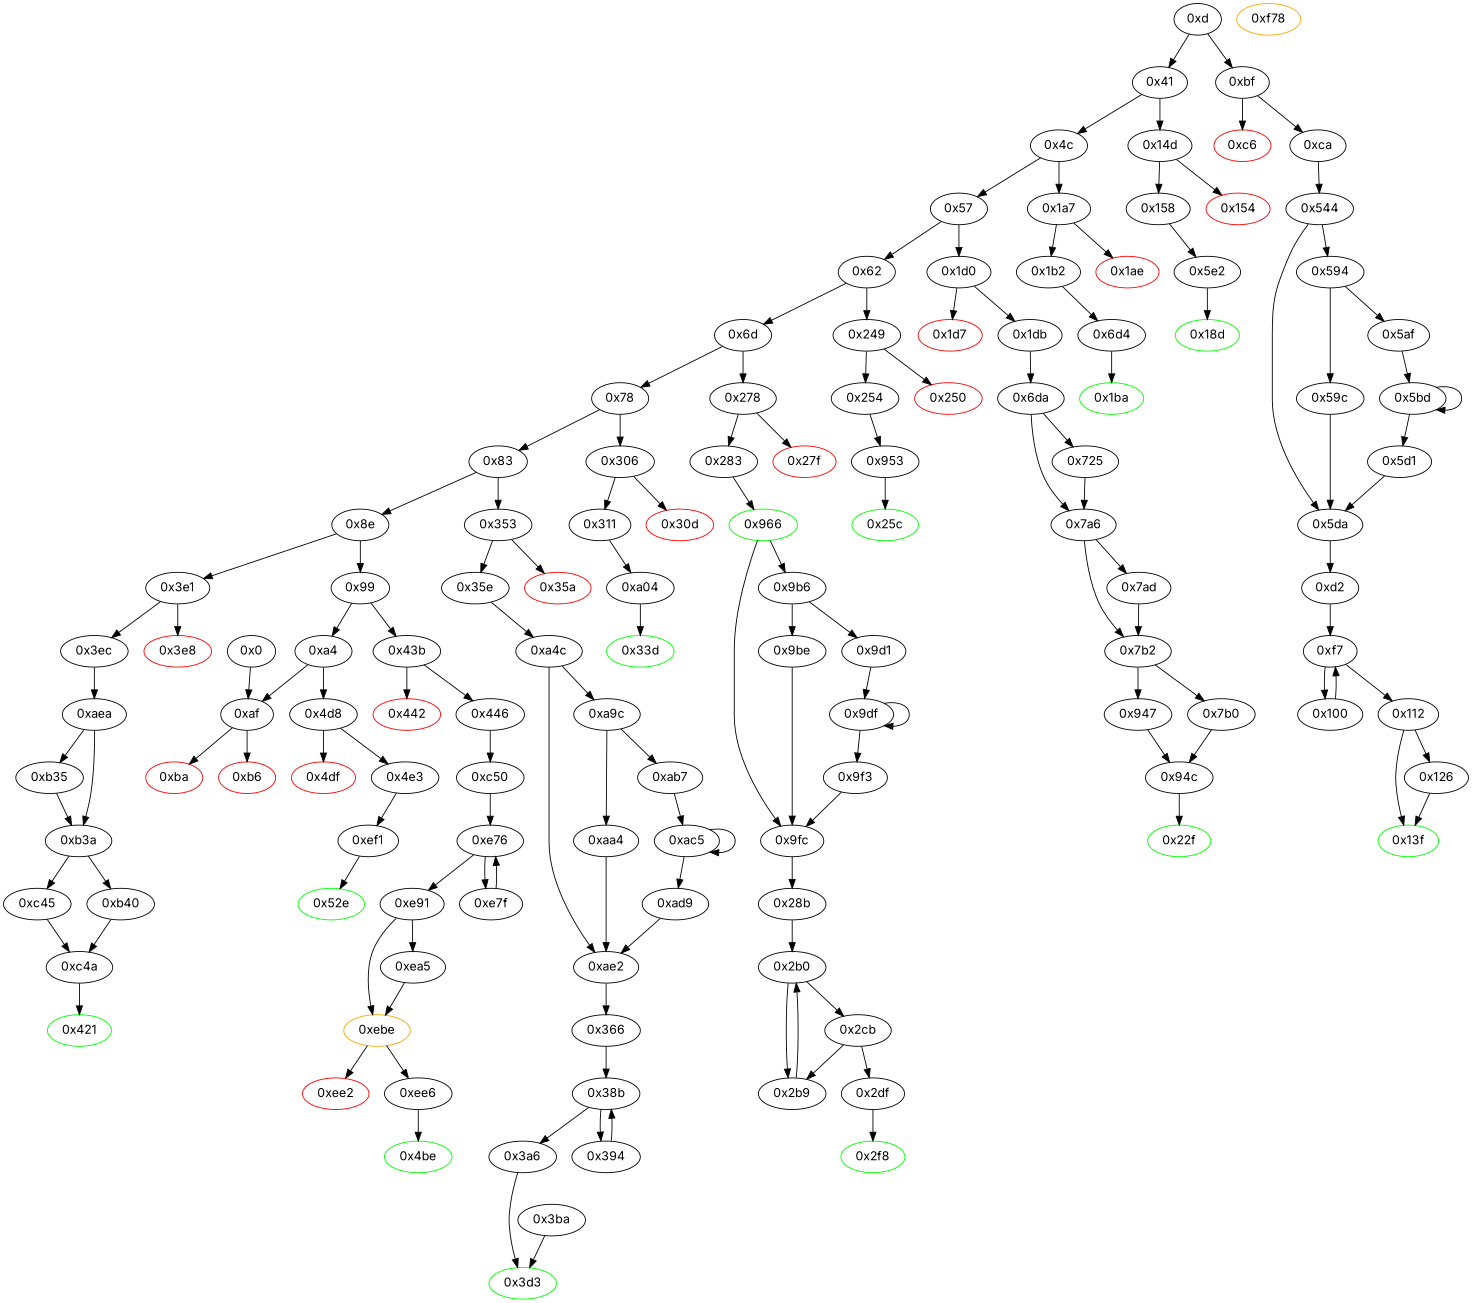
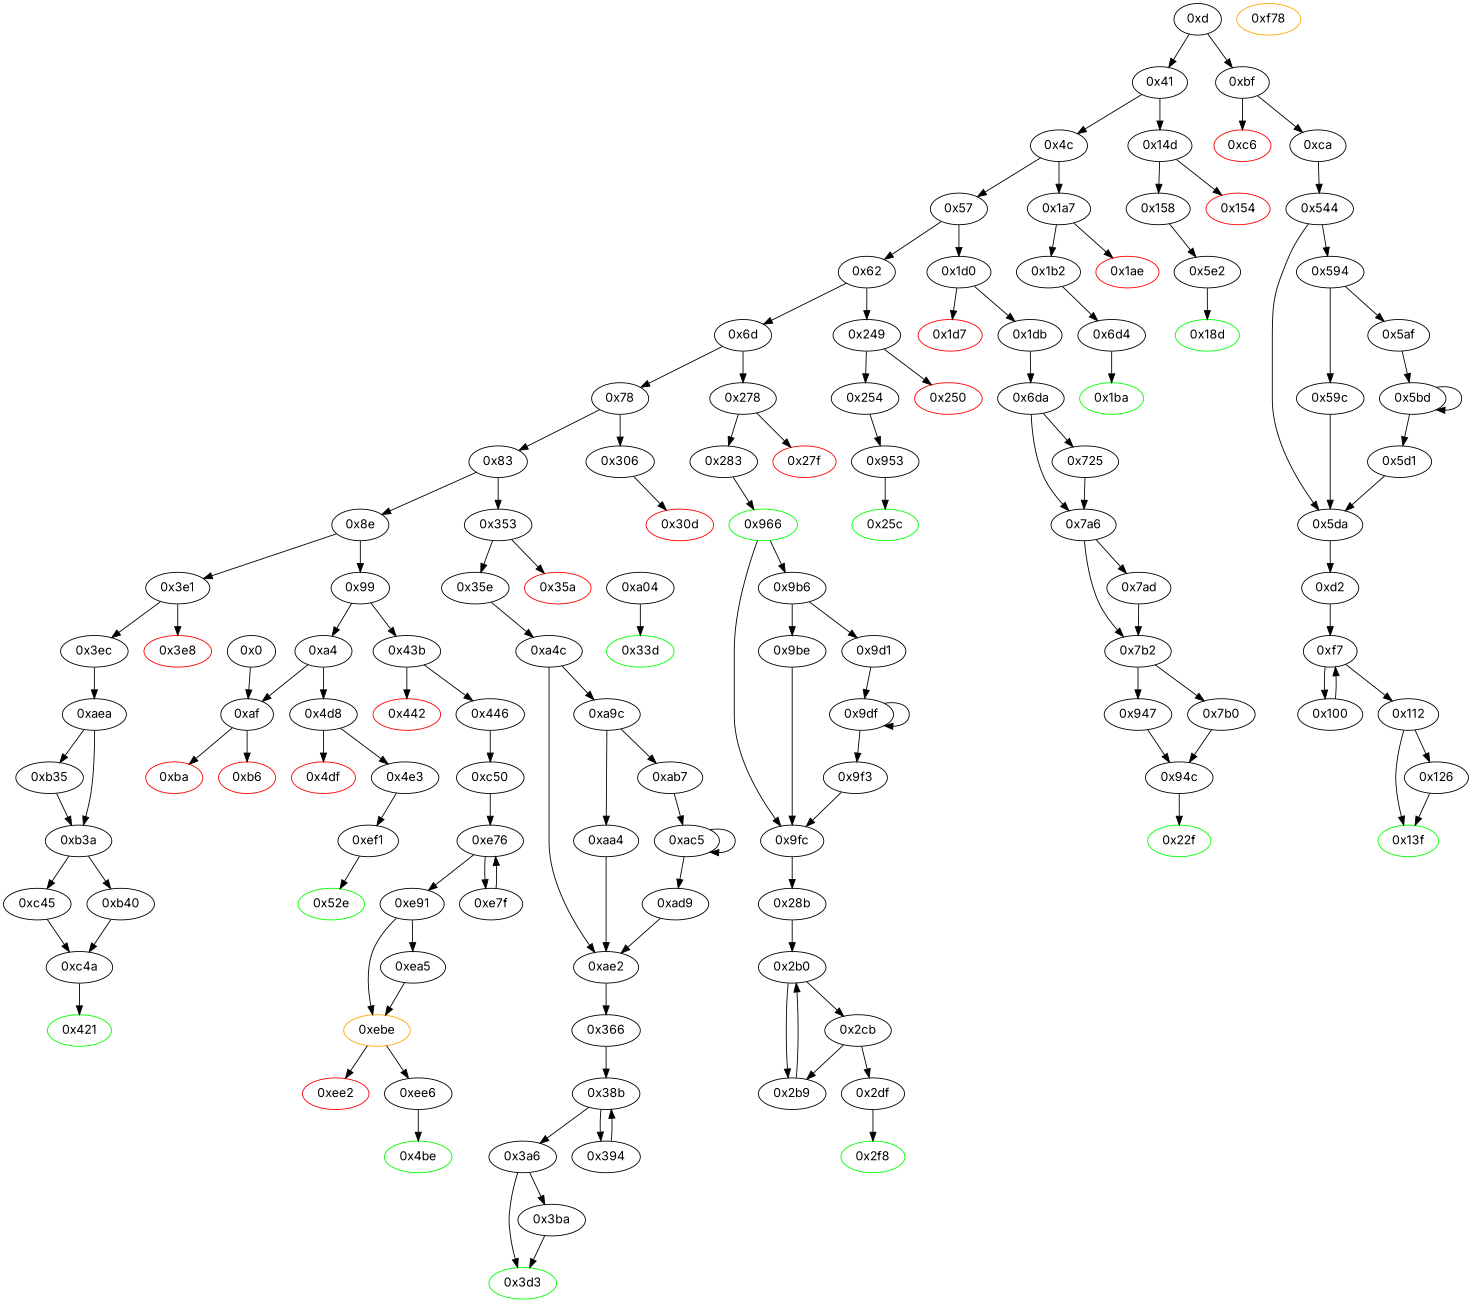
(600, 525) -> none
none -> (535, 1184)
